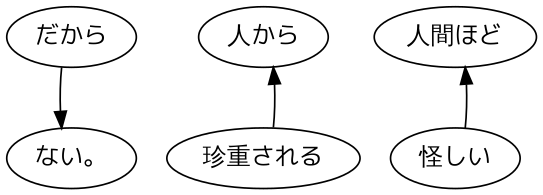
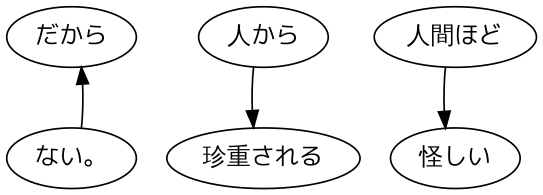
(60, 89) -> (83, 106)
(275, 106) -> (252, 89)
(467, 106) -> (444, 89)
